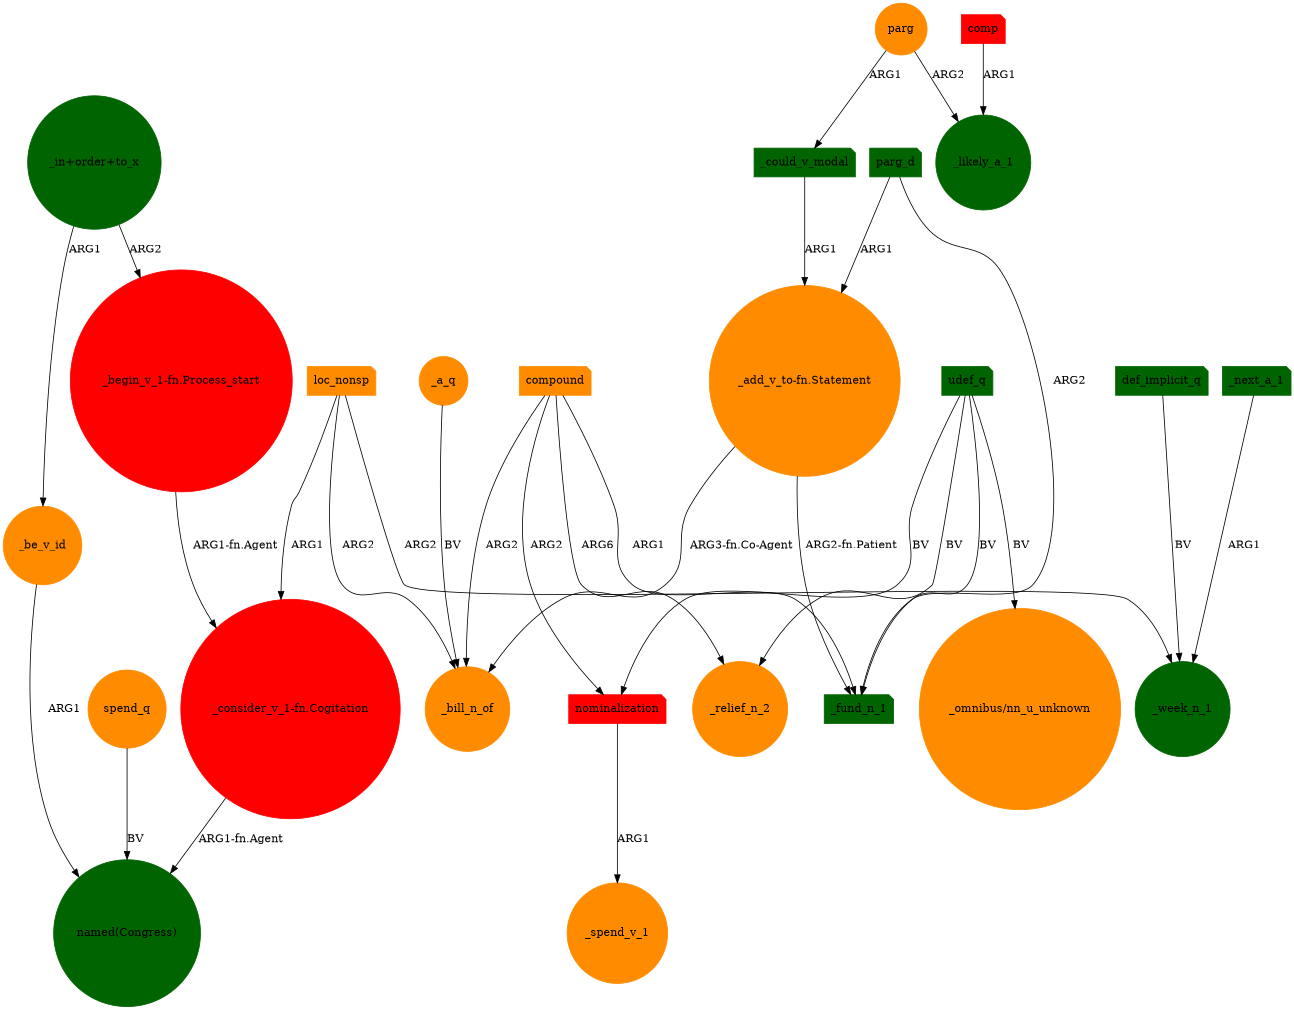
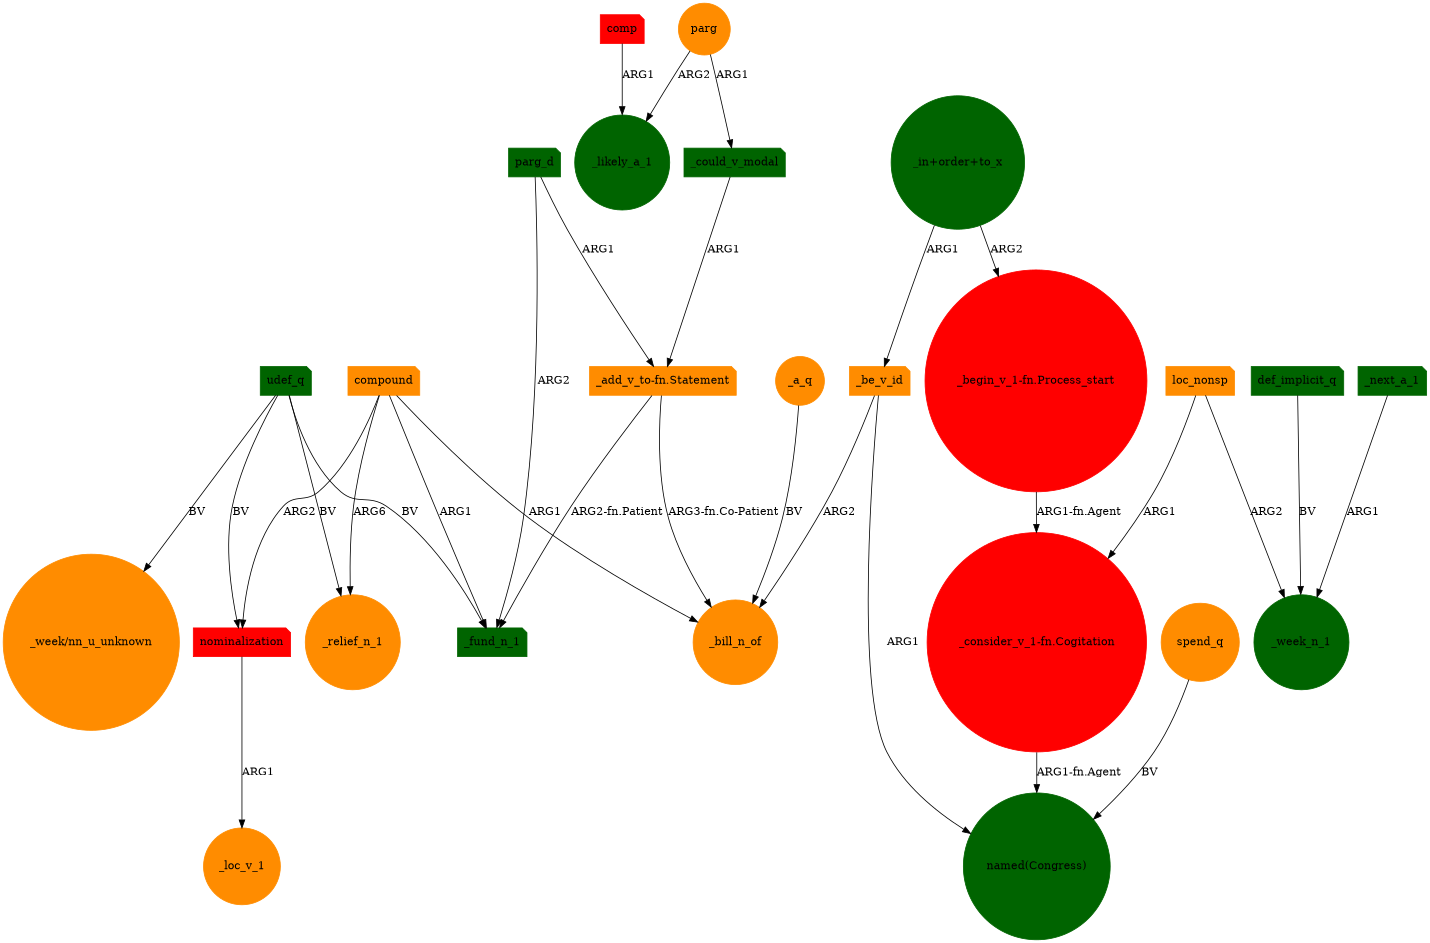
(805, 381) -> (663, 381)
(43, 545) -> (880, 381)
(502, 545) -> (545, 512)
(742, 545) -> (724, 512)
(334, 564) -> (826, 502)
(740, 709) -> (353, 642)
(1020, 709) -> (91, 642)
(617, 933) -> (242, 866)
